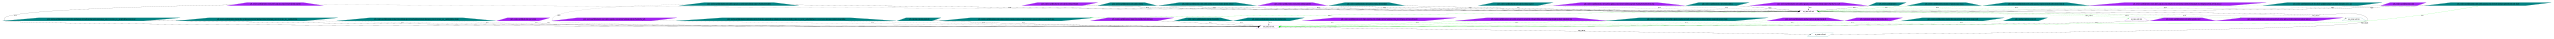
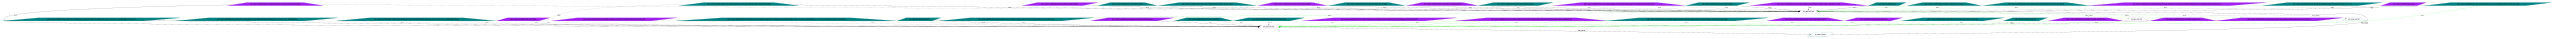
none -> (1442, 4)
none -> (2086, 19)
